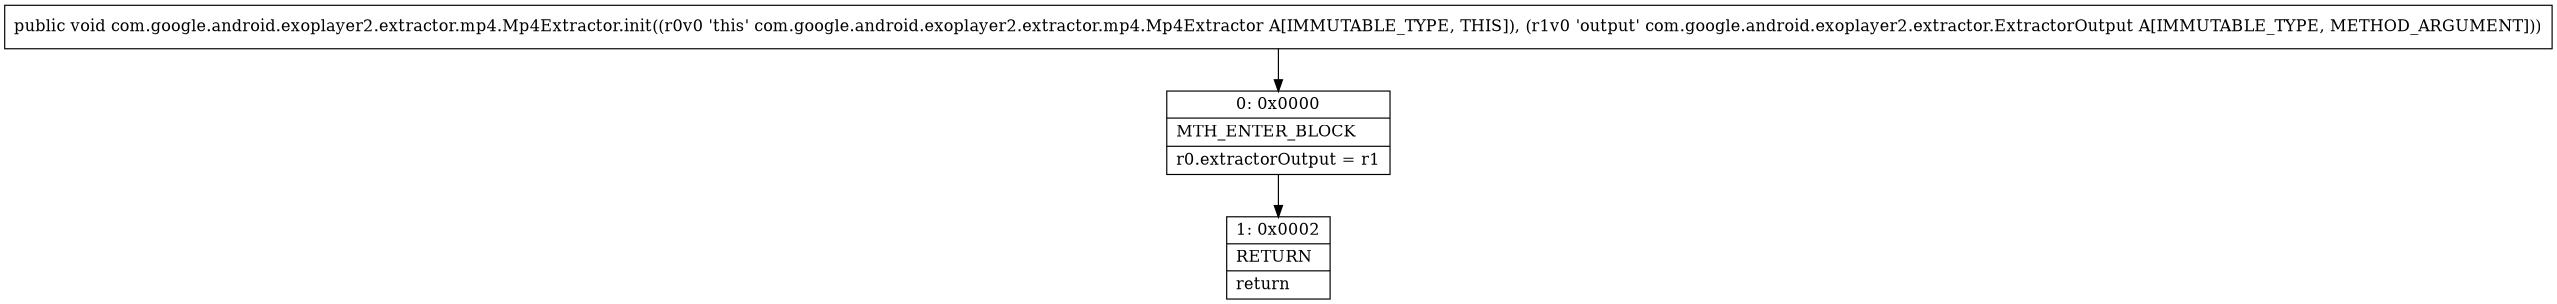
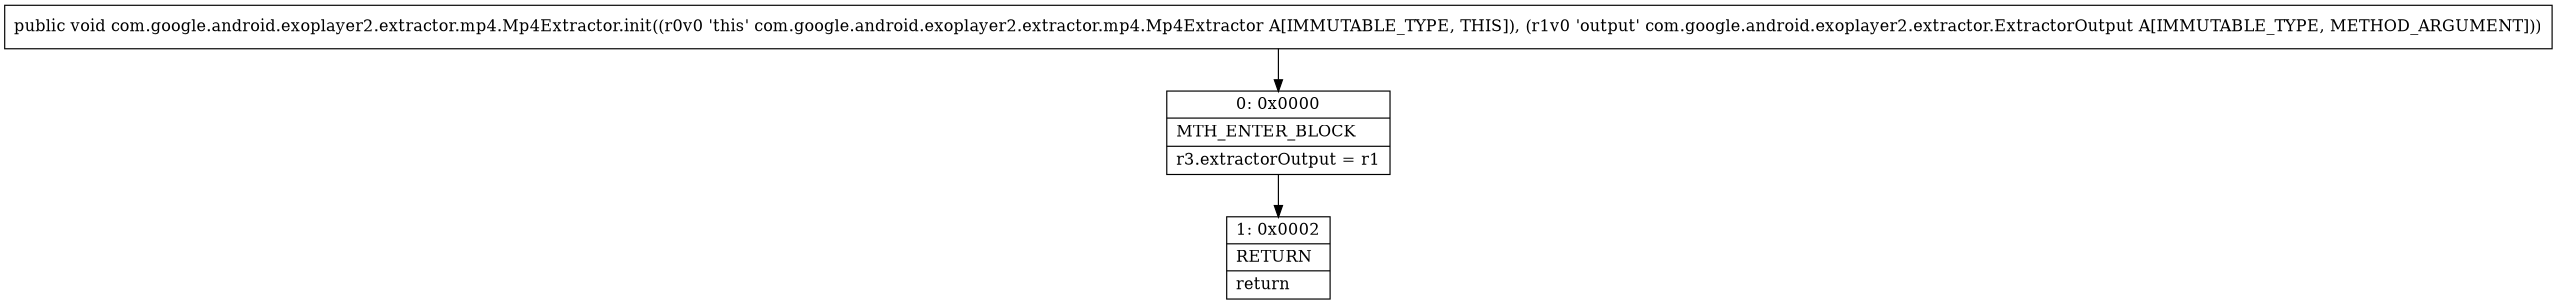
(1278, 160) -> (1278, 160)
